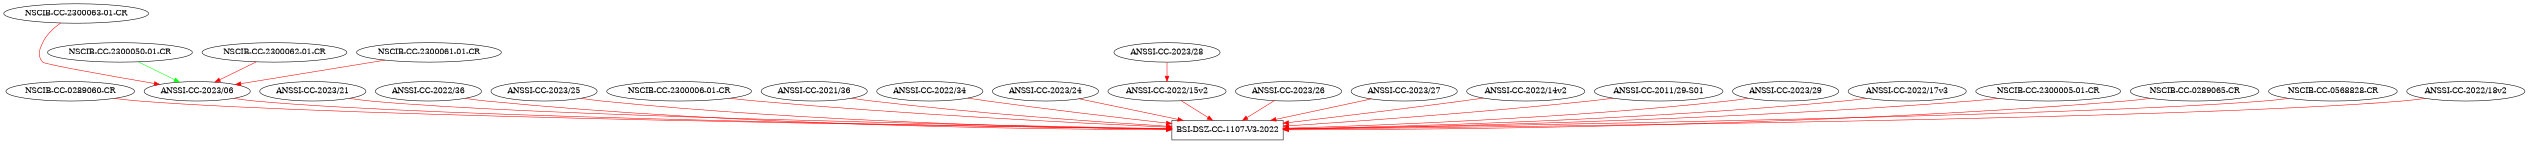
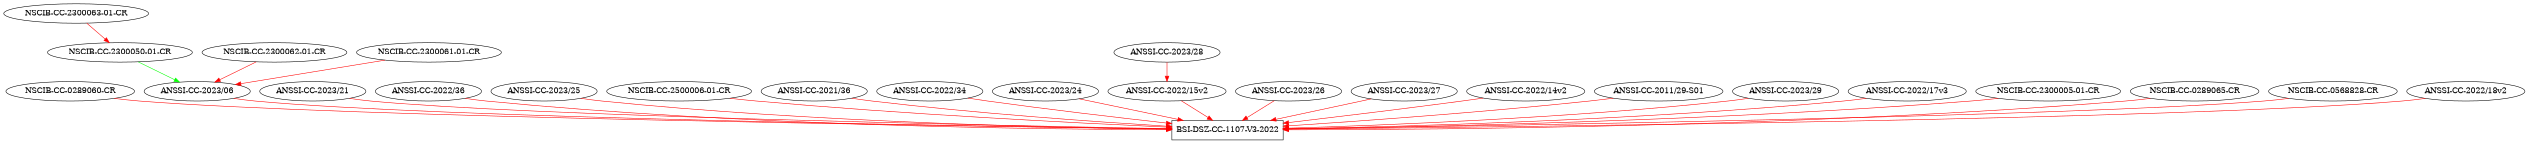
(75, 69) -> (96, 31)
(679, 91) -> (679, 91)
